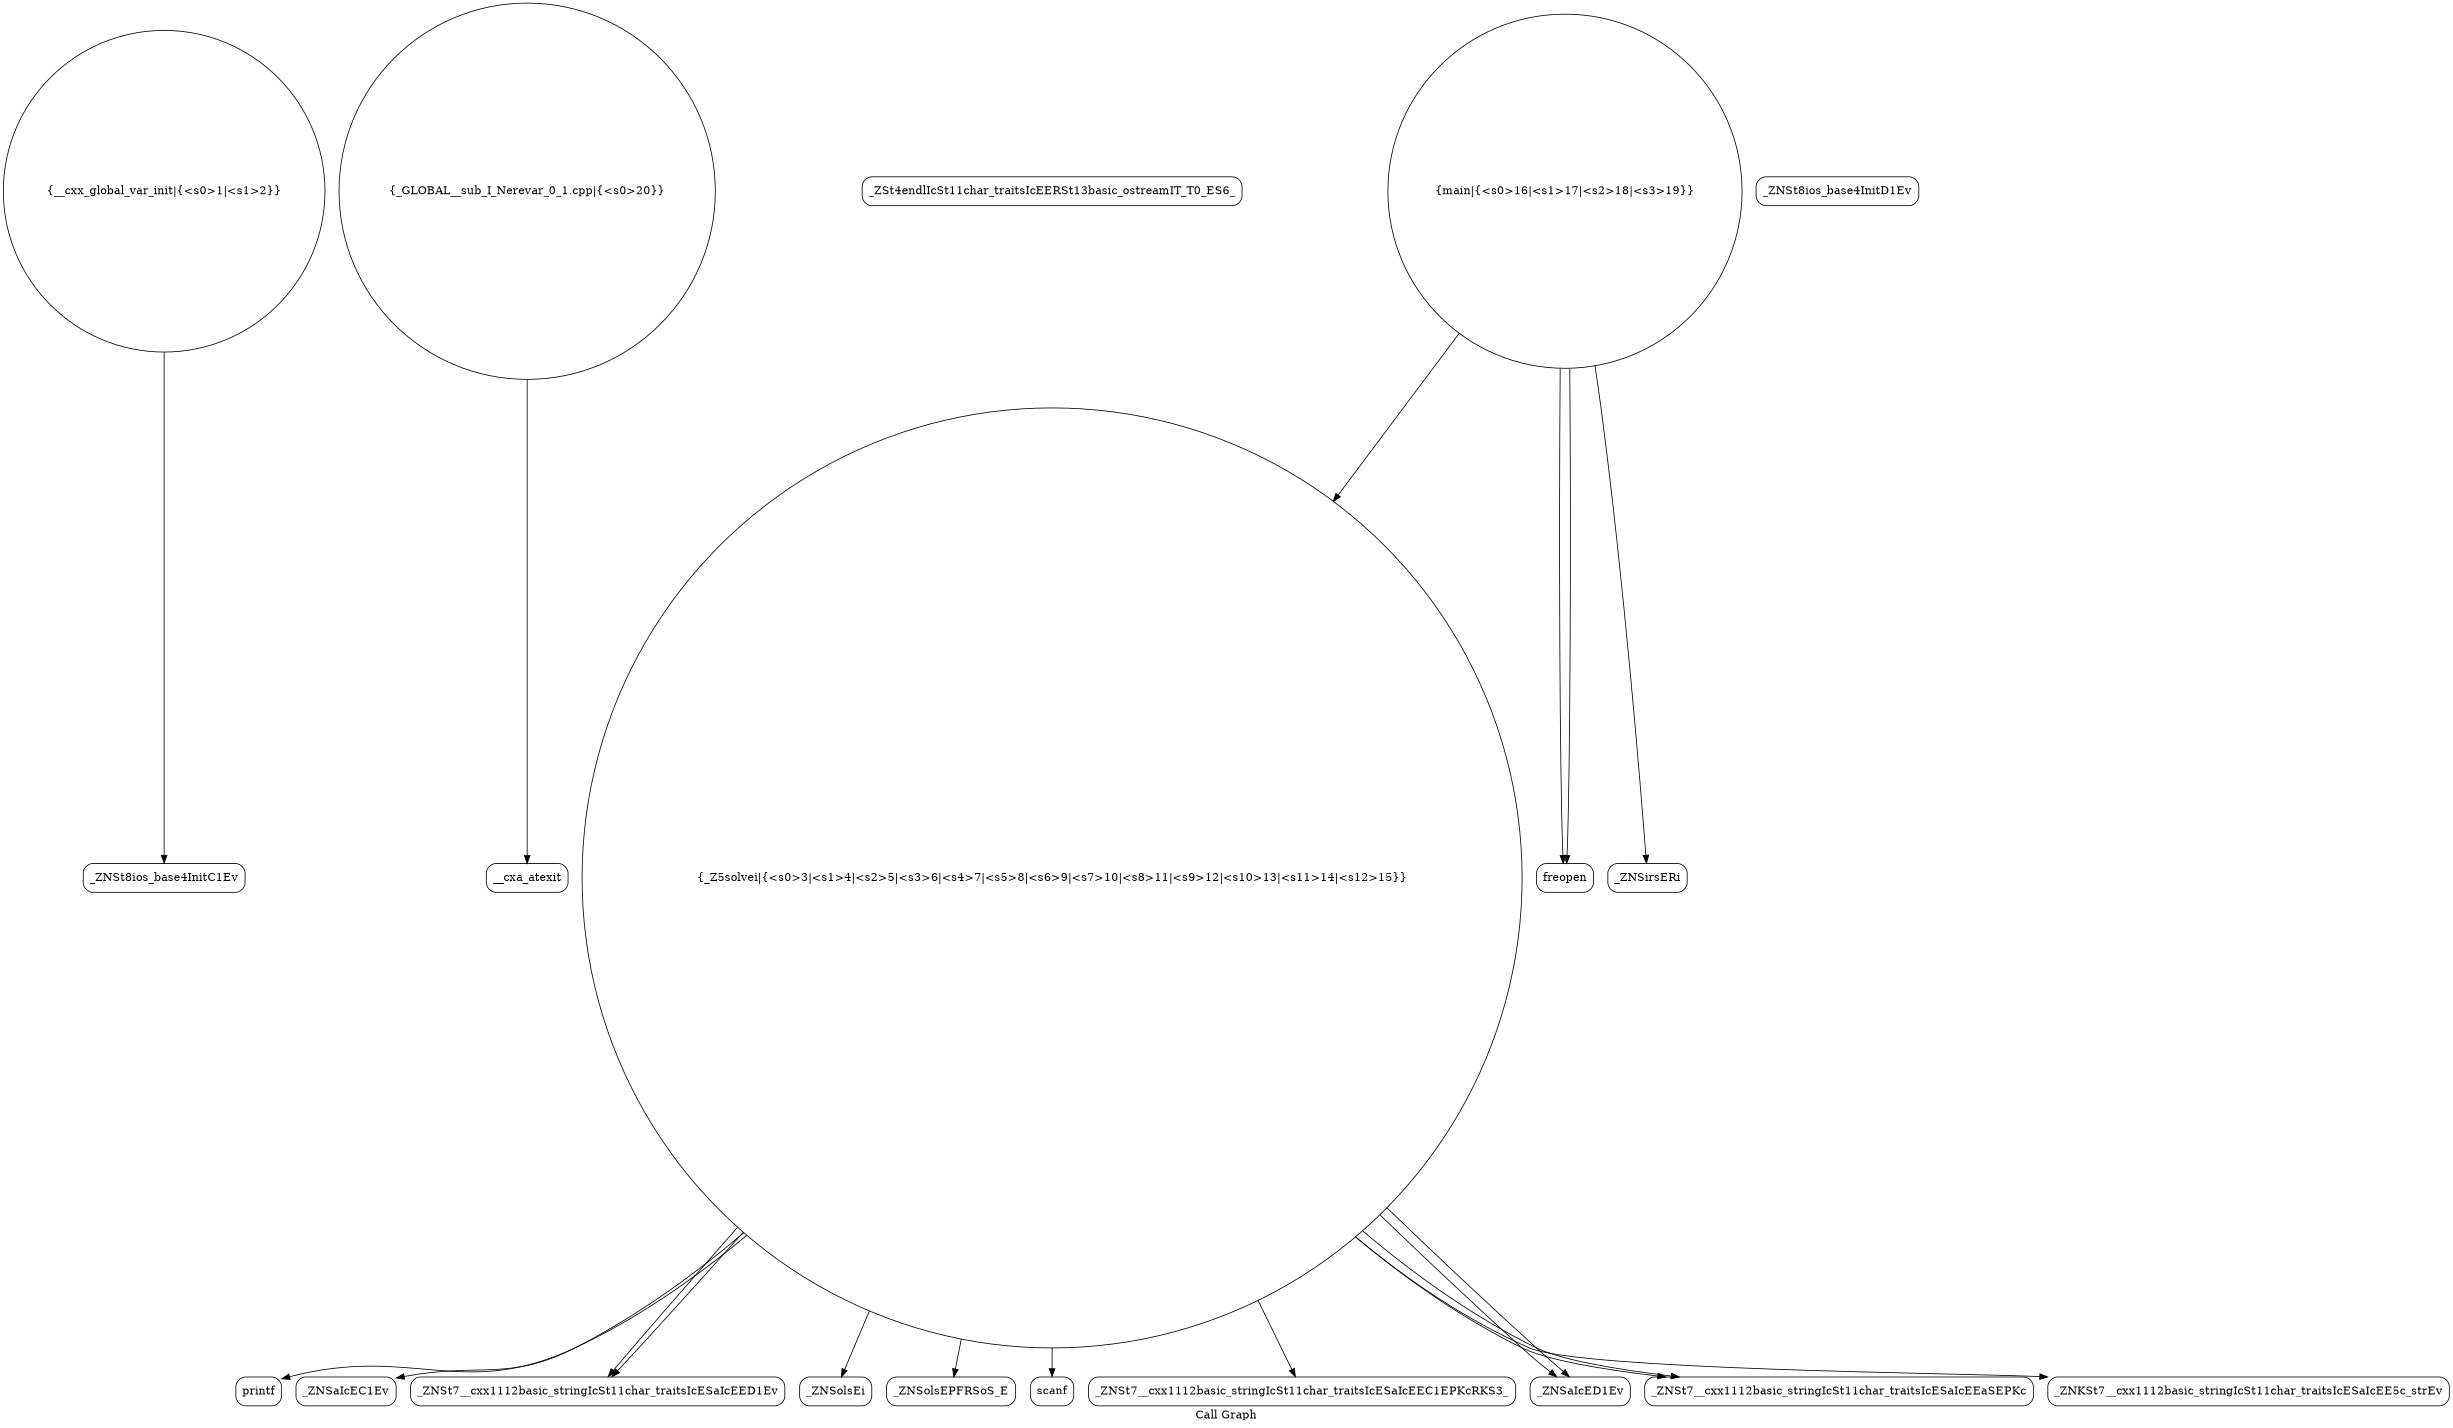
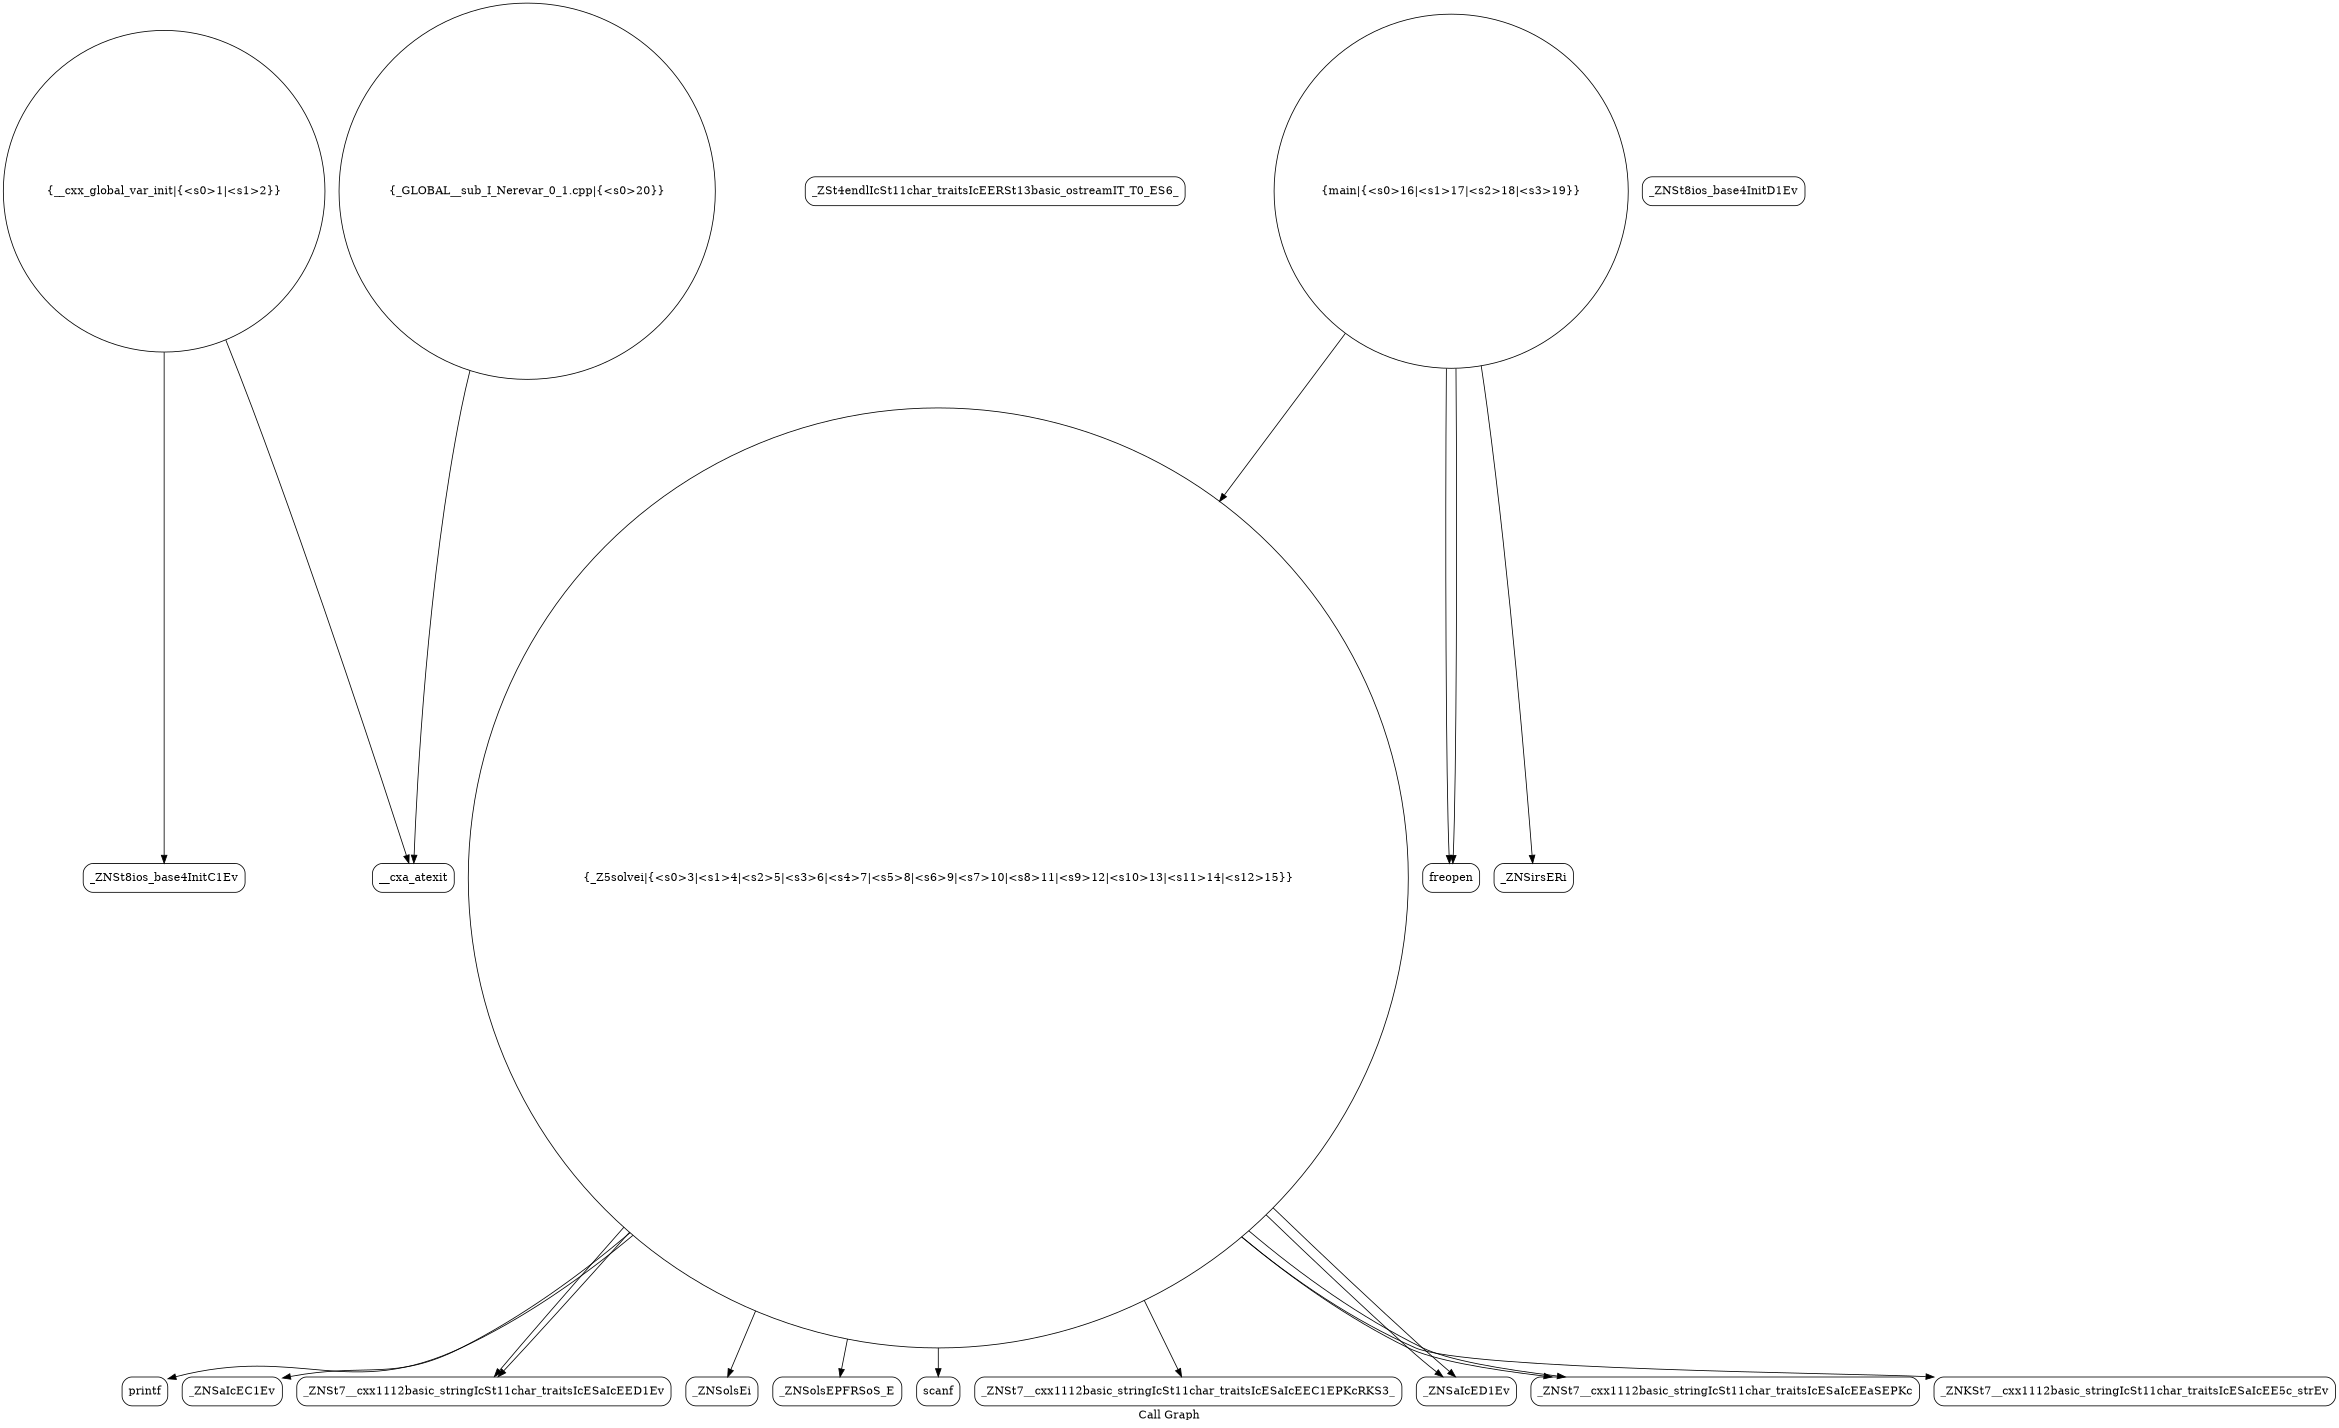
none -> (320, 596)
